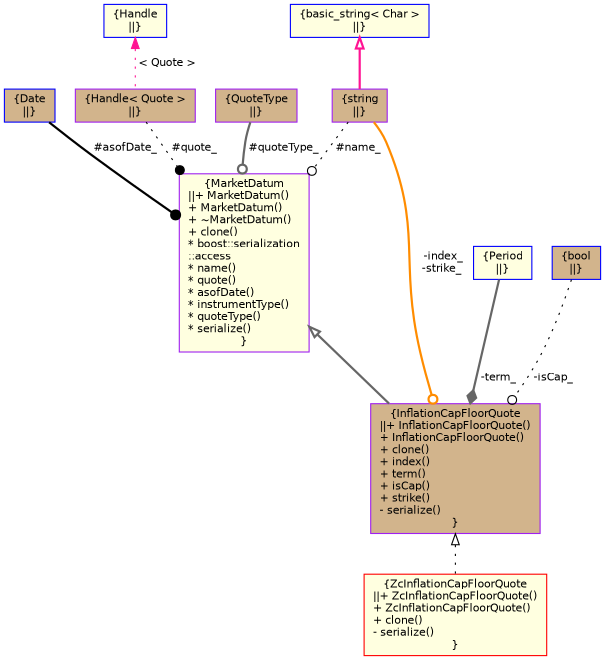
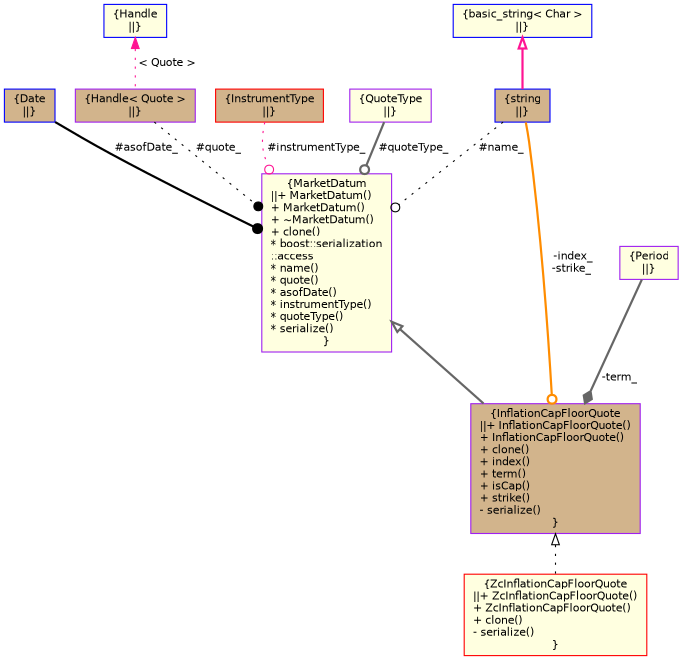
(256, 106) -> (391, 106)
none -> (270, 106)
(360, 106) -> (522, 106)
(503, 263) -> (649, 263)
(576, 263) -> none
